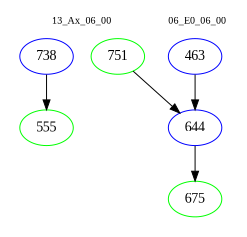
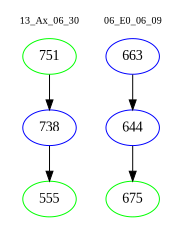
(82, 21) -> (50, 21)
(198, 21) -> (133, 21)
(195, 56) -> (133, 56)
(146, 83) -> (50, 87)
